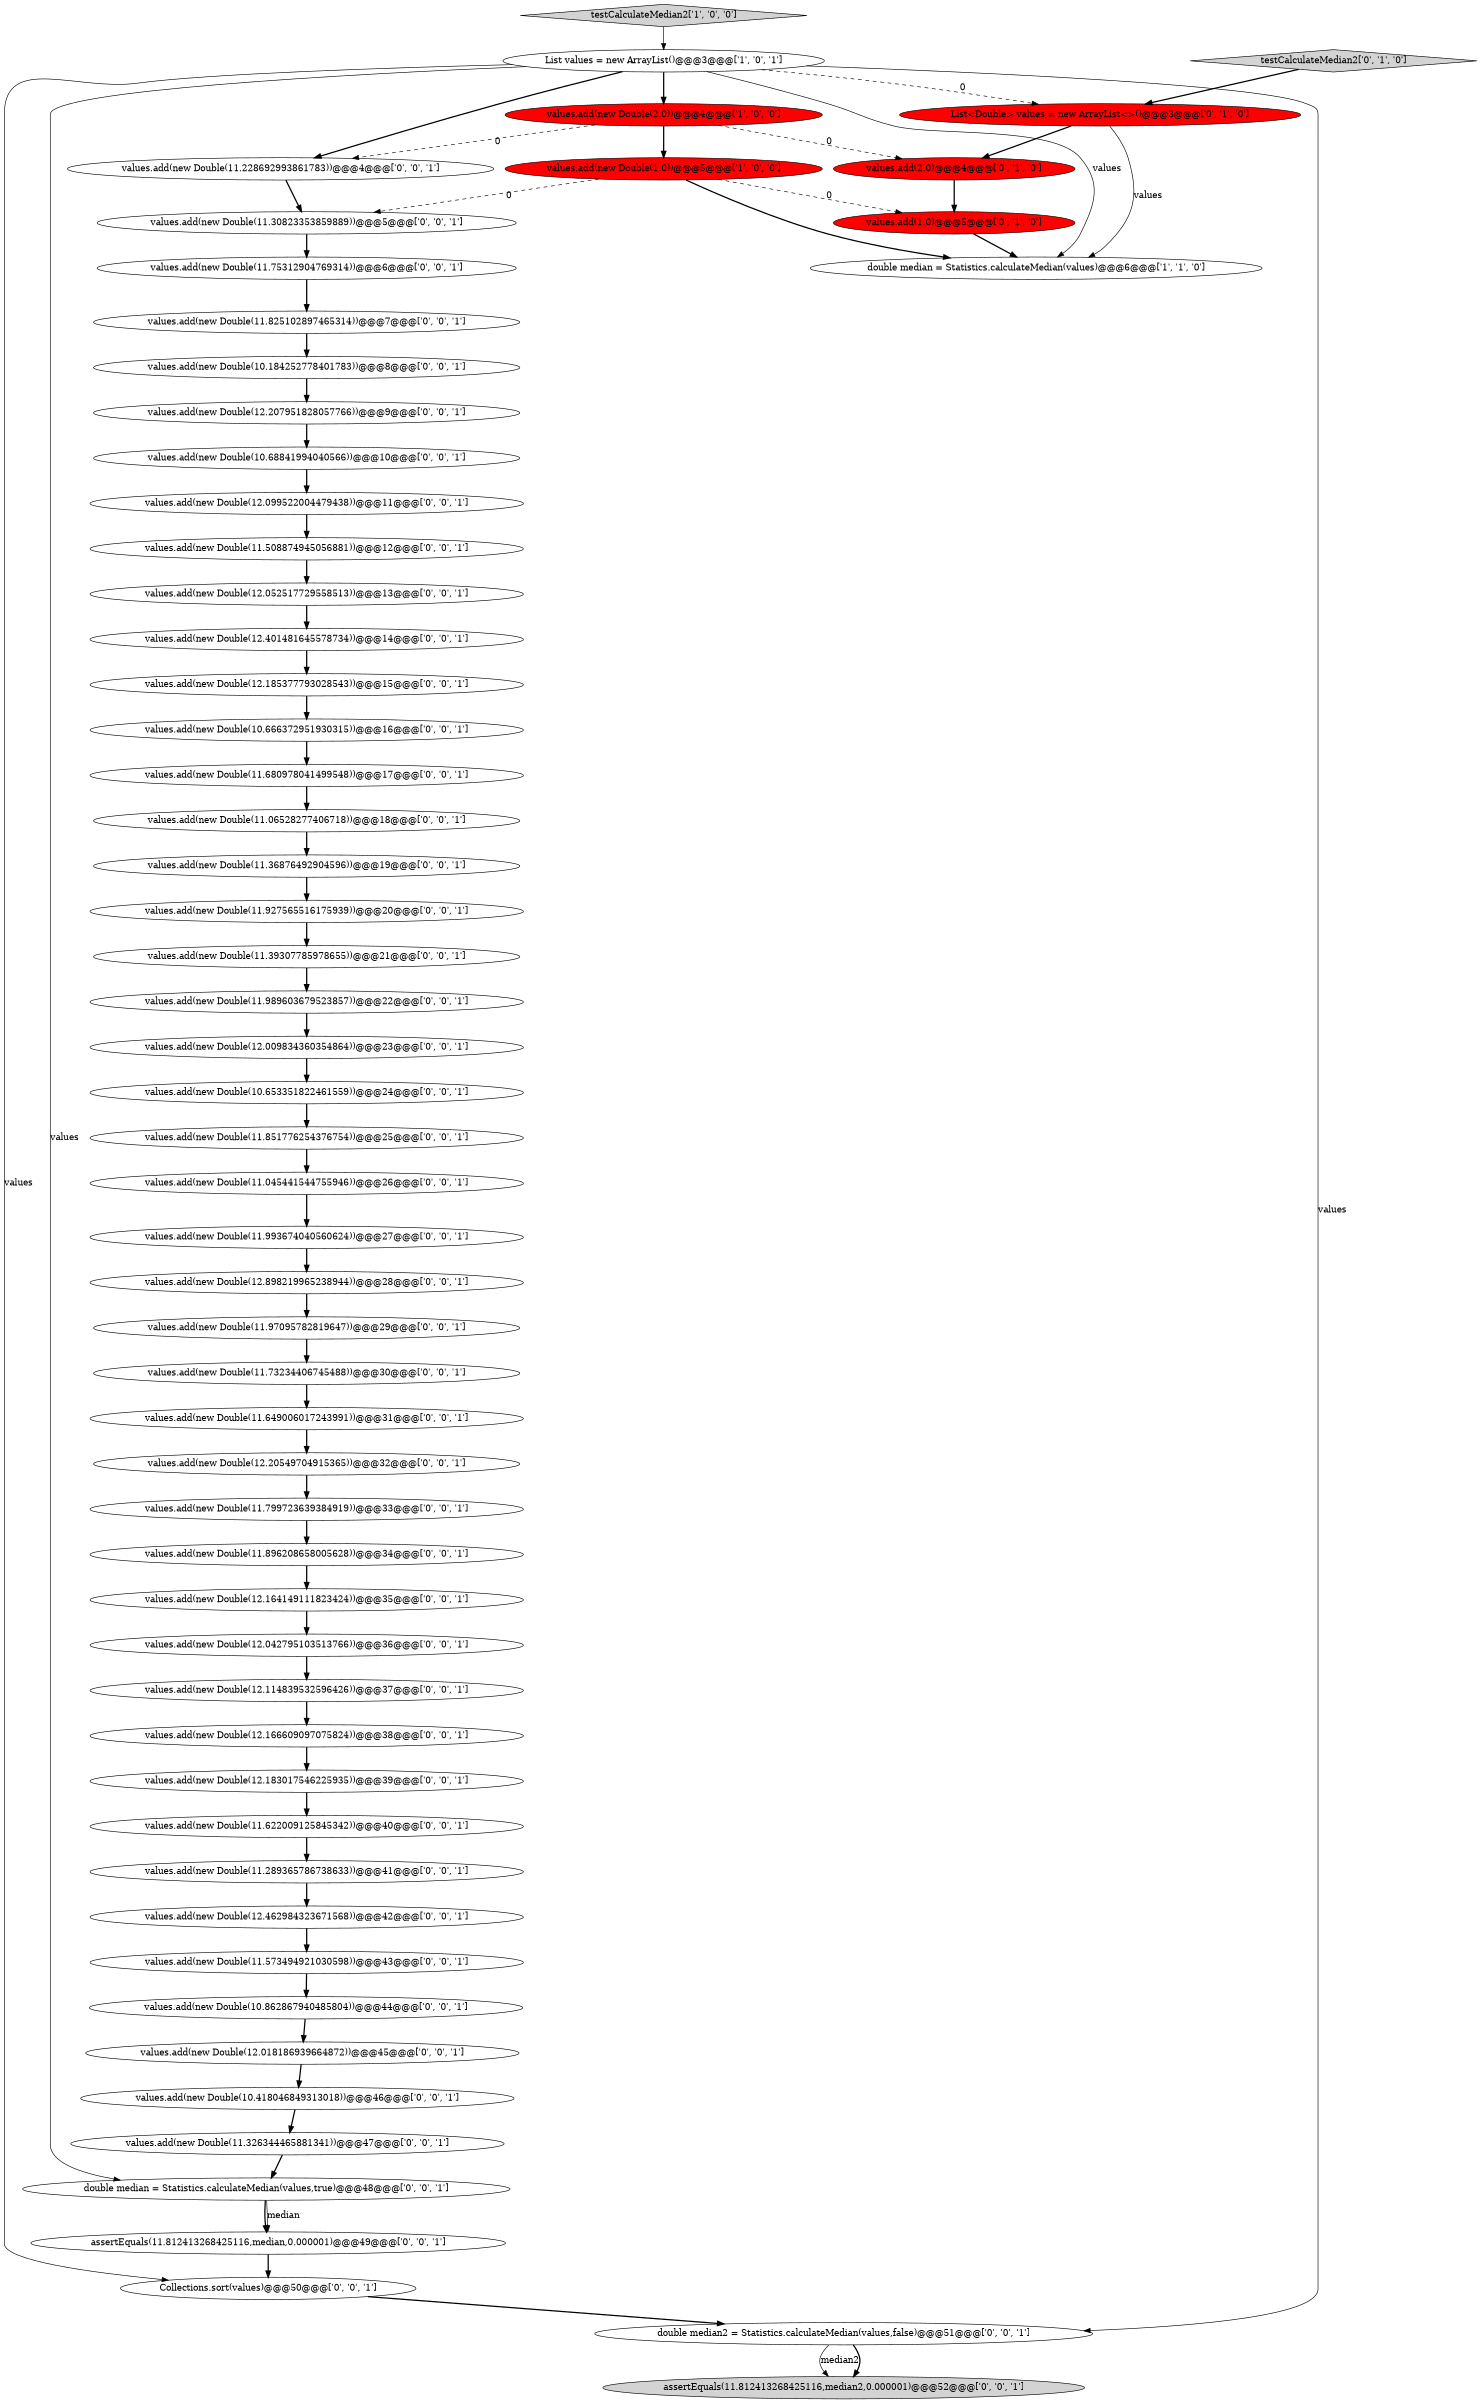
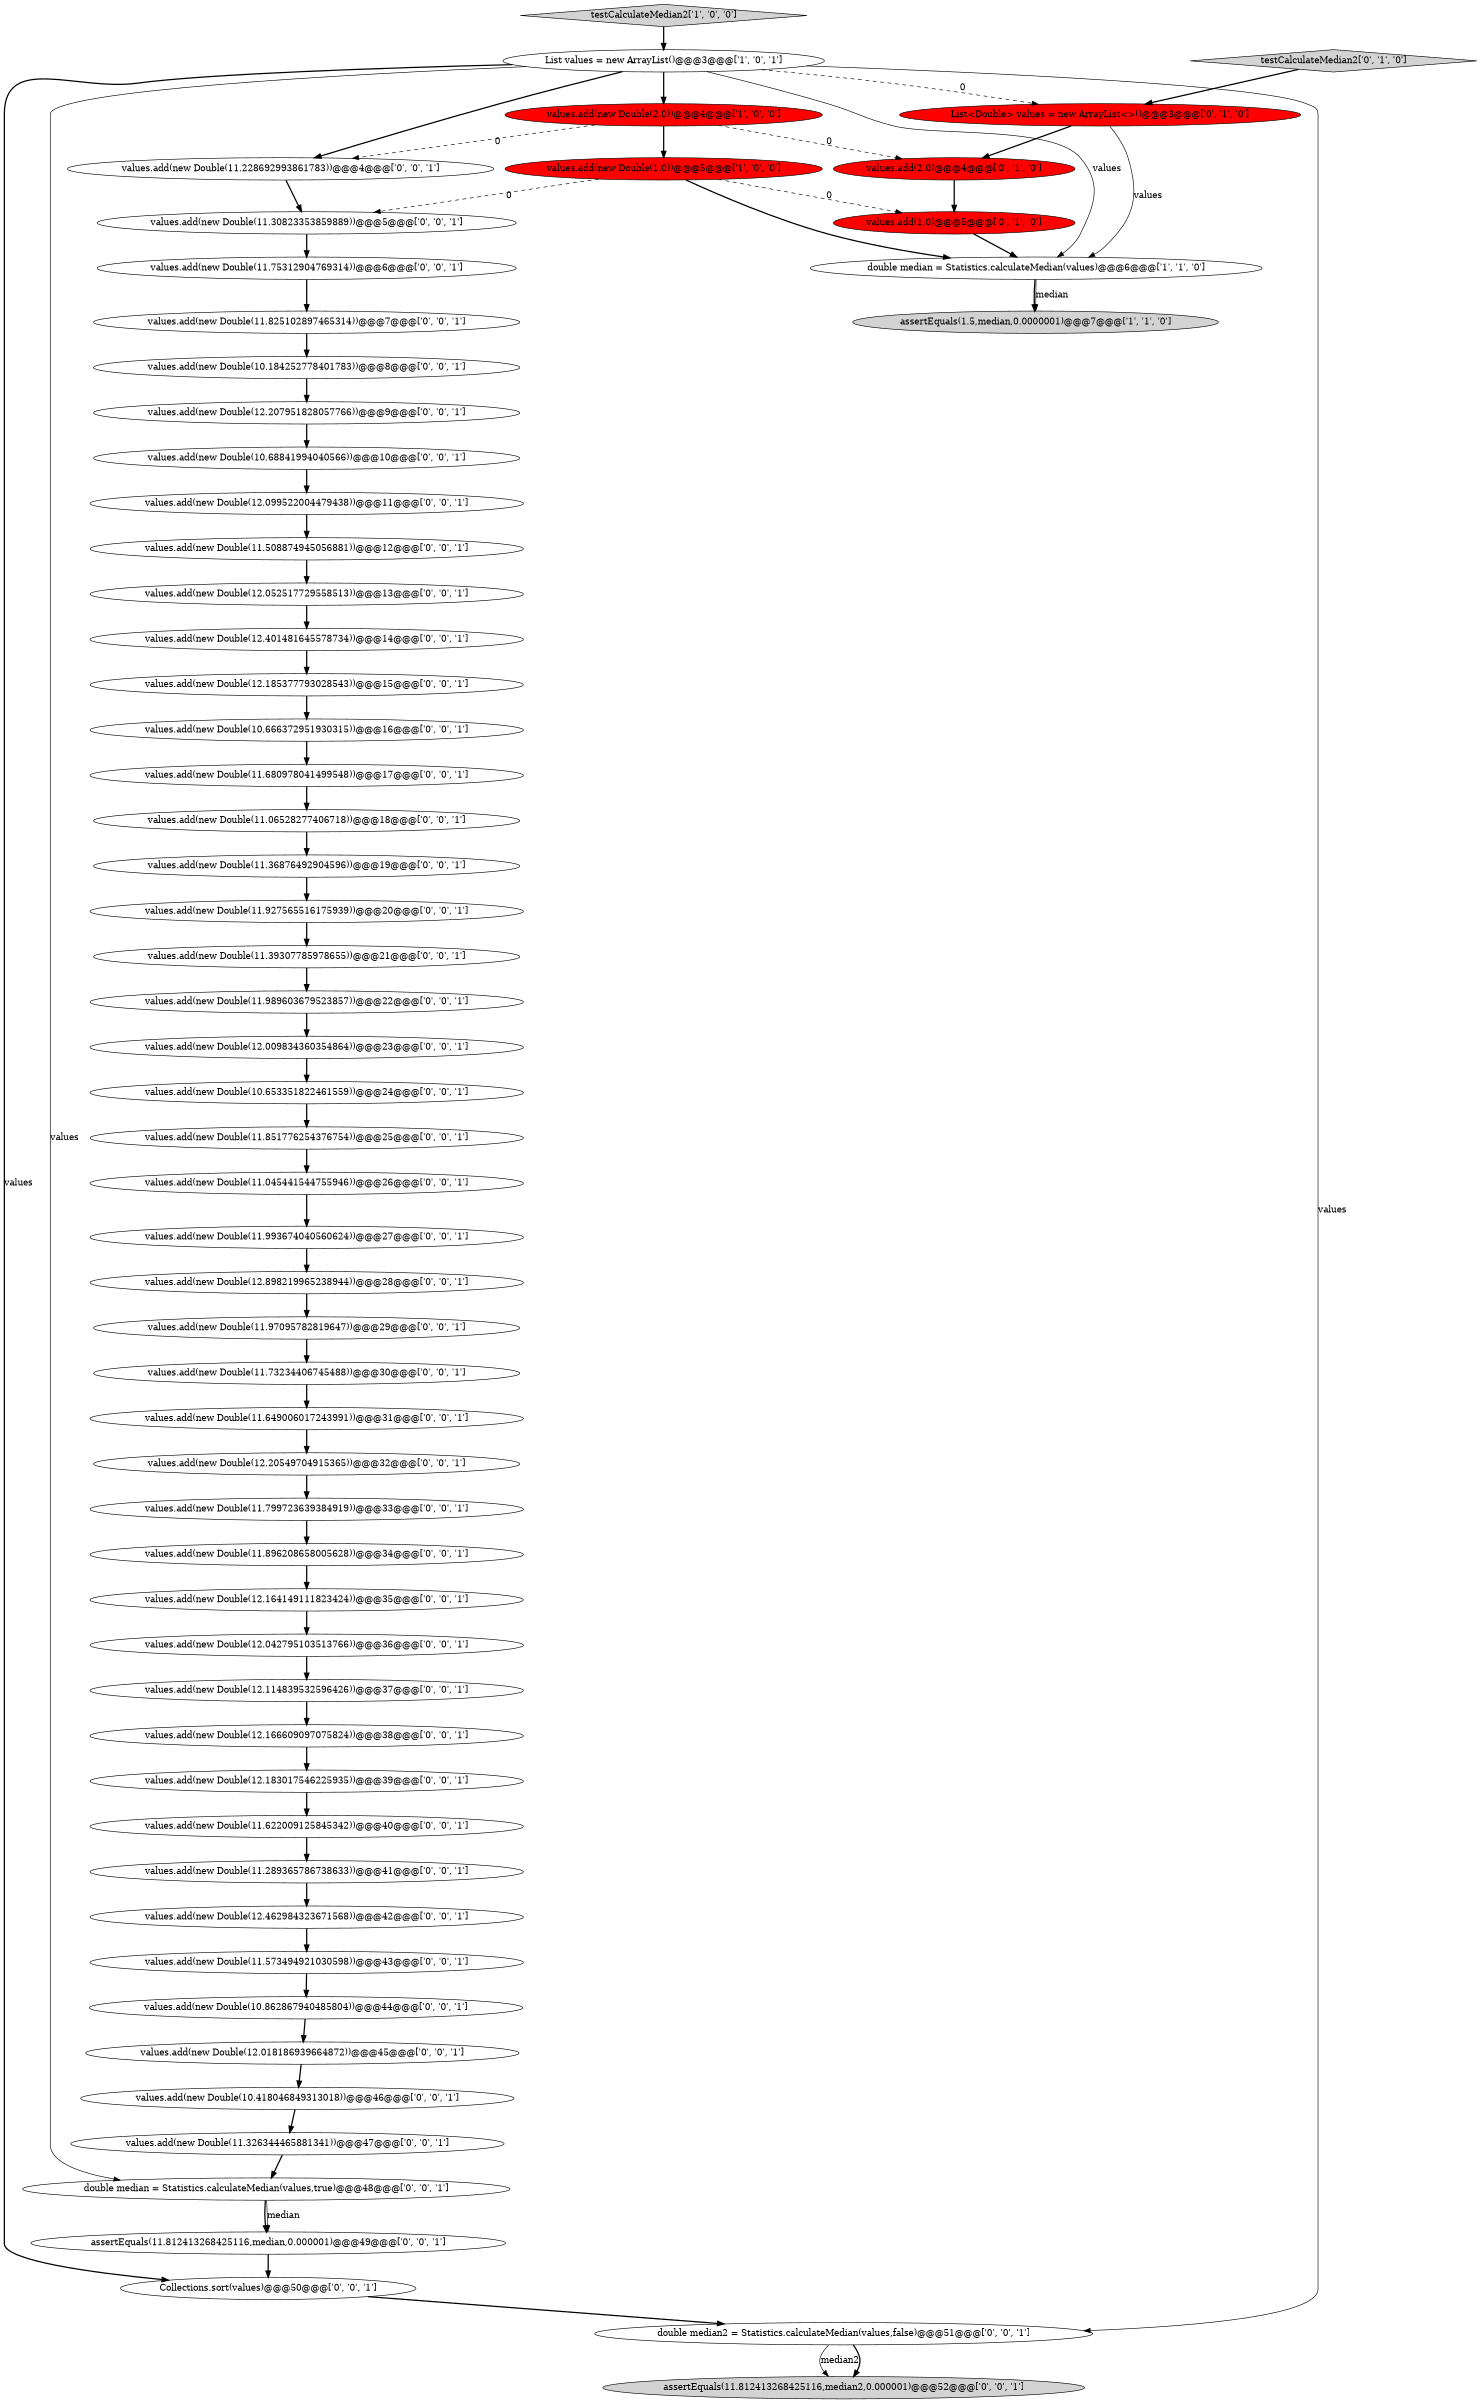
(664, 35) -> (664, 35)
none -> (1036, 322)
(4, 996) -> (4, 996)
